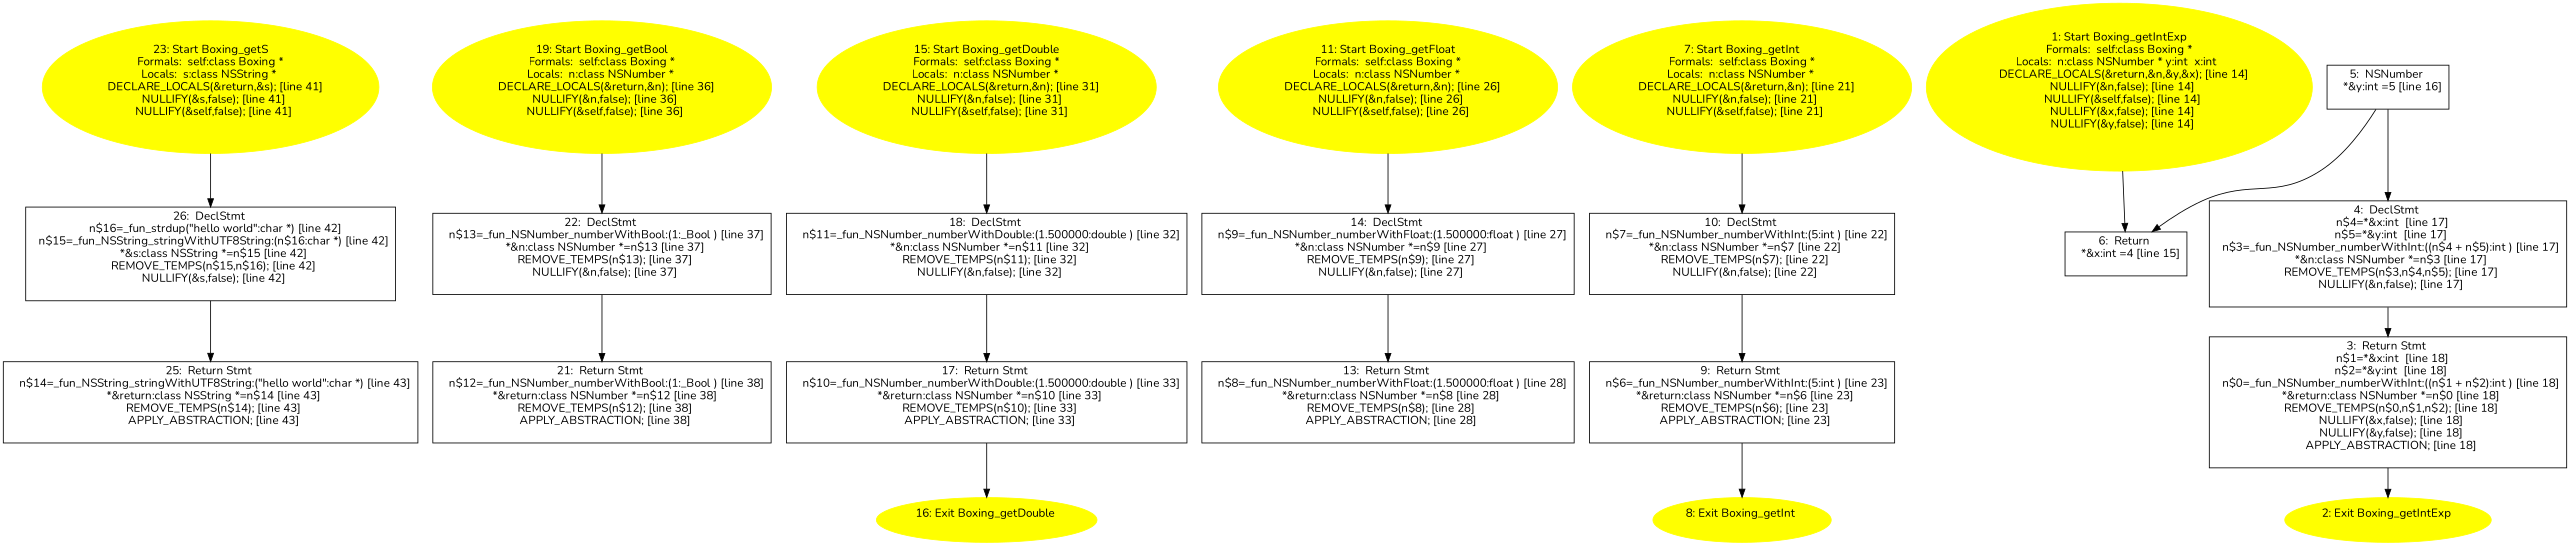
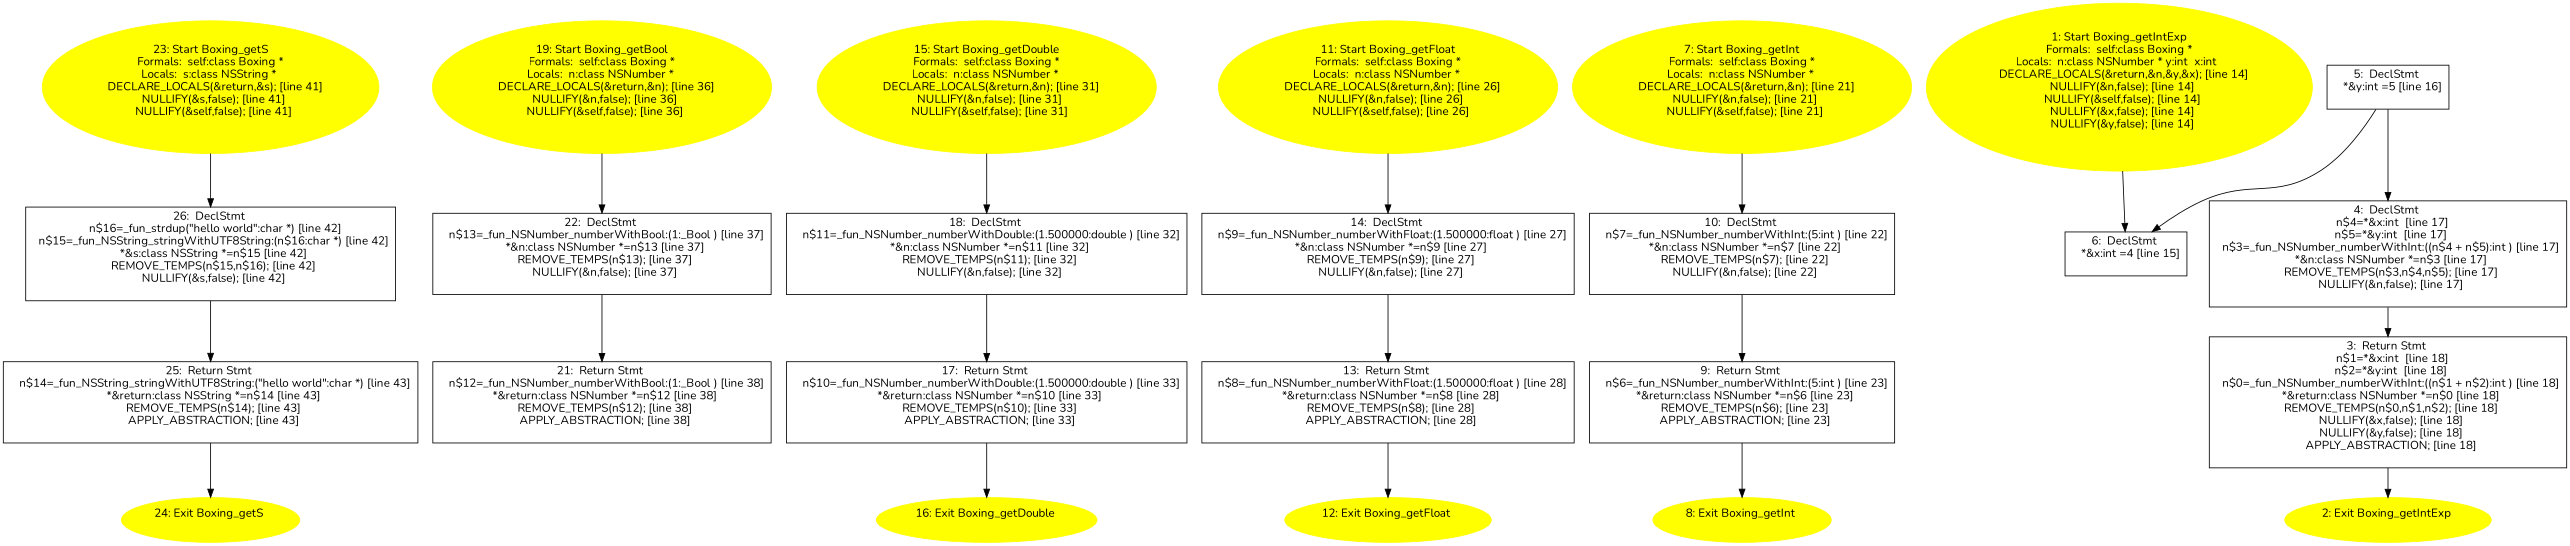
(2388, 87) -> (2388, 87)
(2126, 254) -> (2126, 254)
none -> (211, 520)
none -> (1388, 520)
